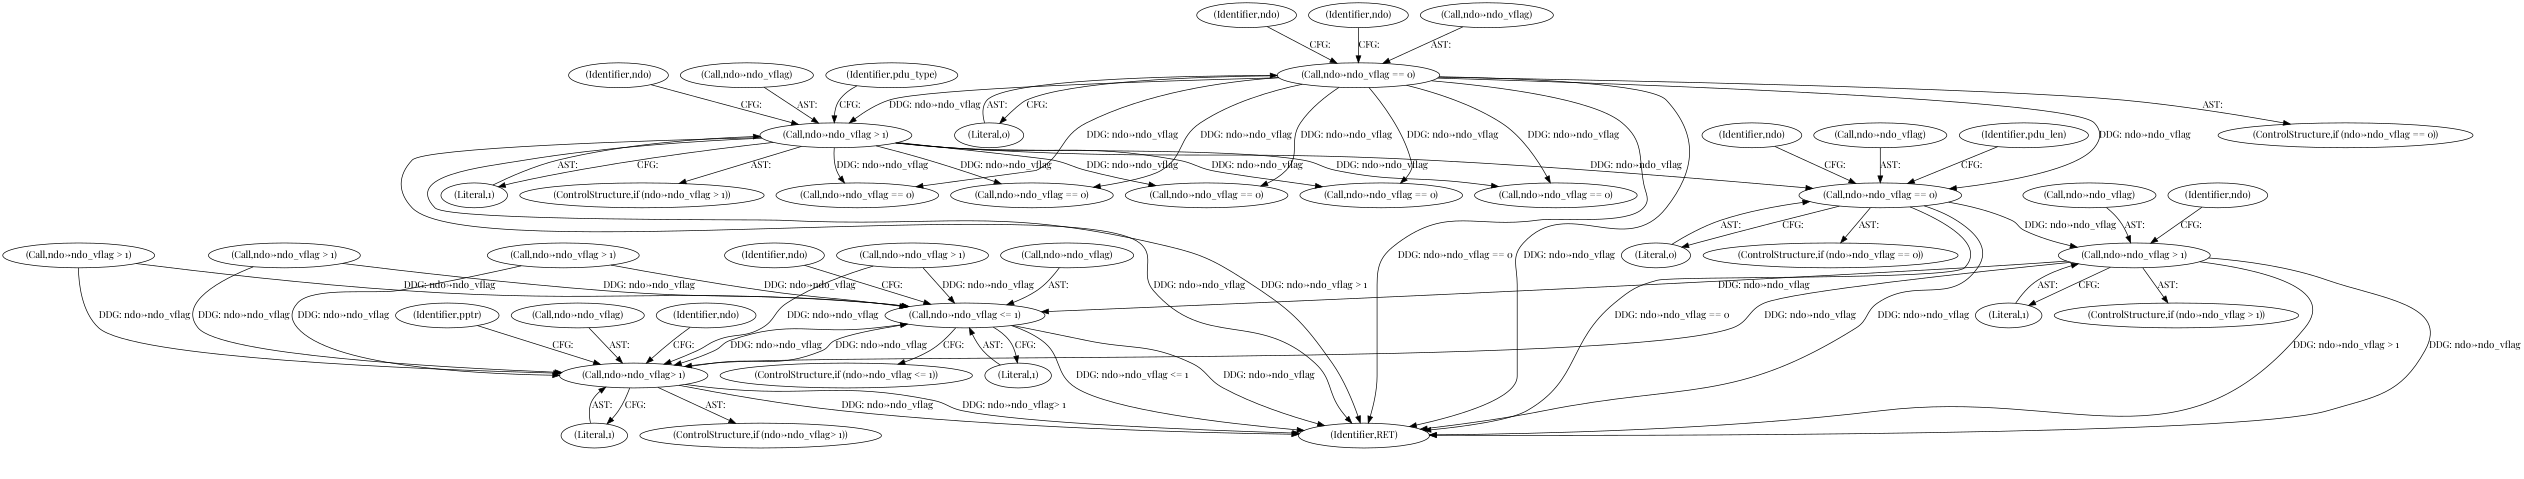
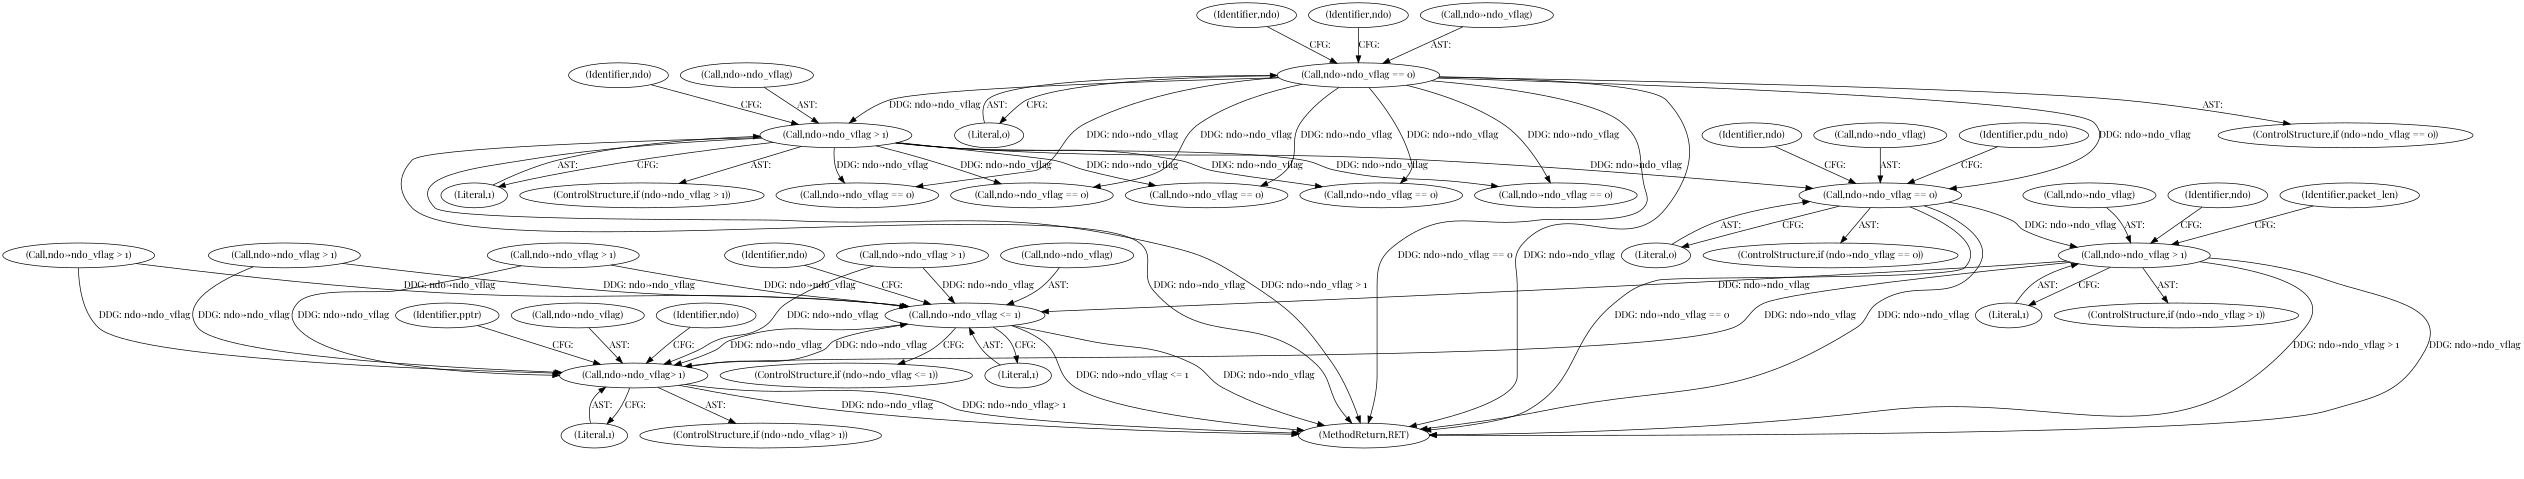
(892, 75) -> none
(2024, 135) -> (2024, 135)
none -> (2350, 195)
(1364, 436) -> (1364, 436)
